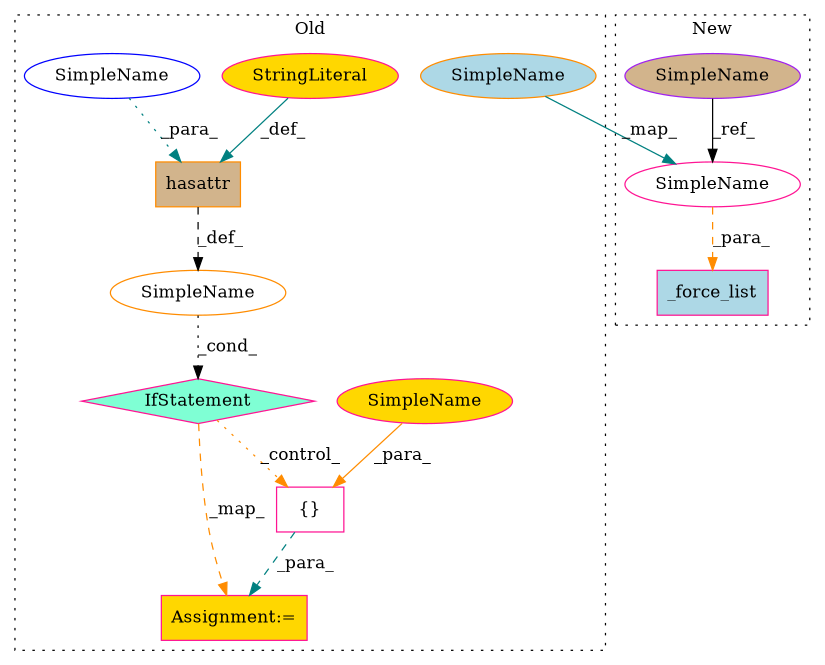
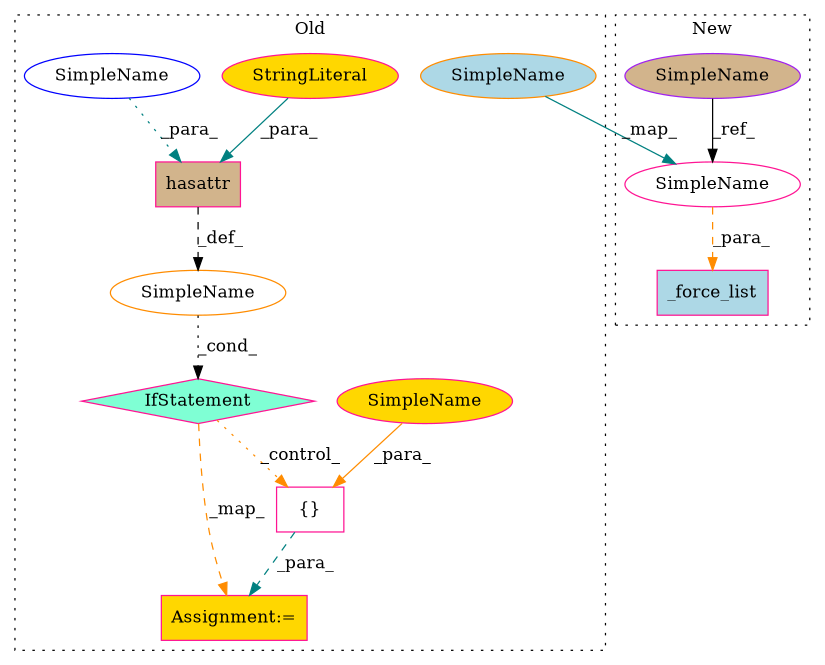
(283, 130) -> (289, 130)
(198, 184) -> (198, 184)
